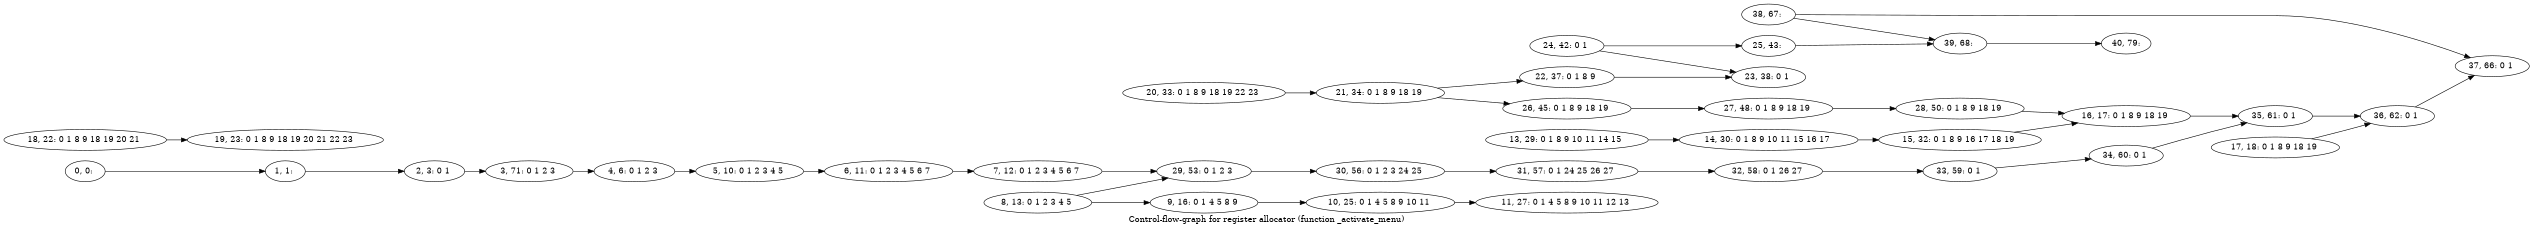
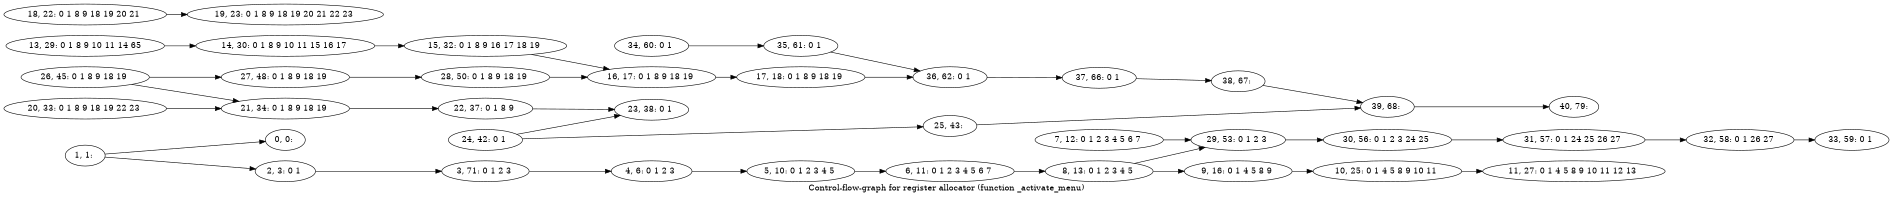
(2133, 16) -> (1171, 80)
(1471, 100) -> (182, 92)
(2211, 116) -> (723, 77)
(1567, 140) -> (85, 46)
(2040, 164) -> none
(182, 171) -> (182, 148)
(960, 171) -> (1027, 171)
